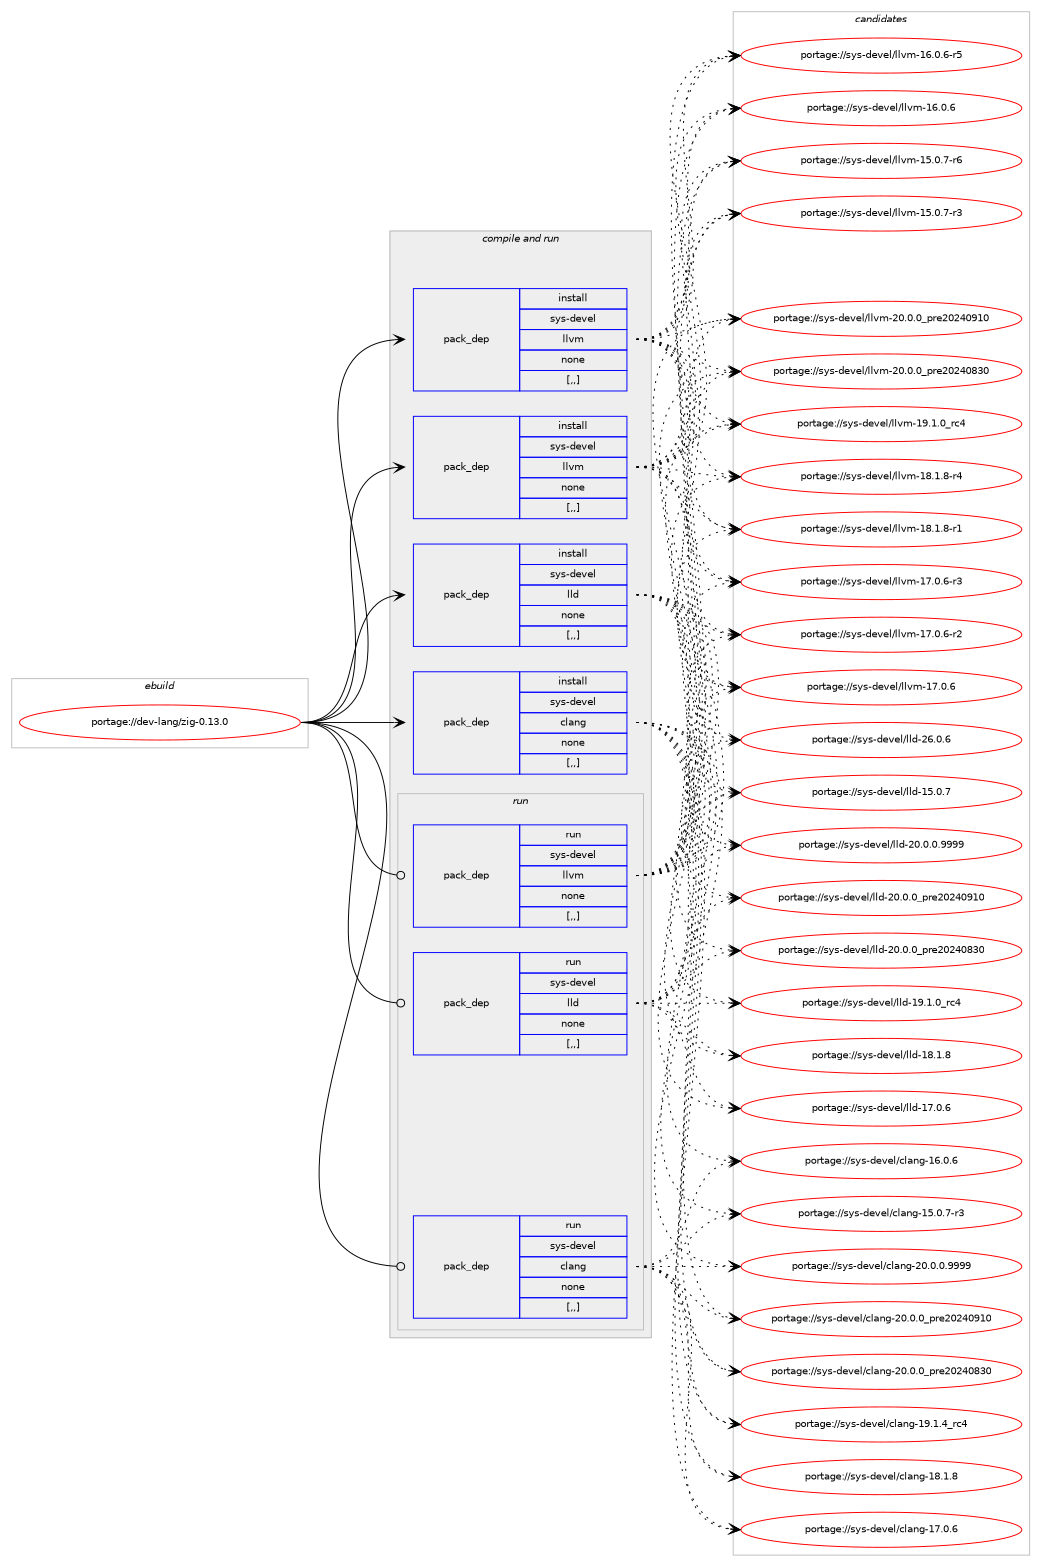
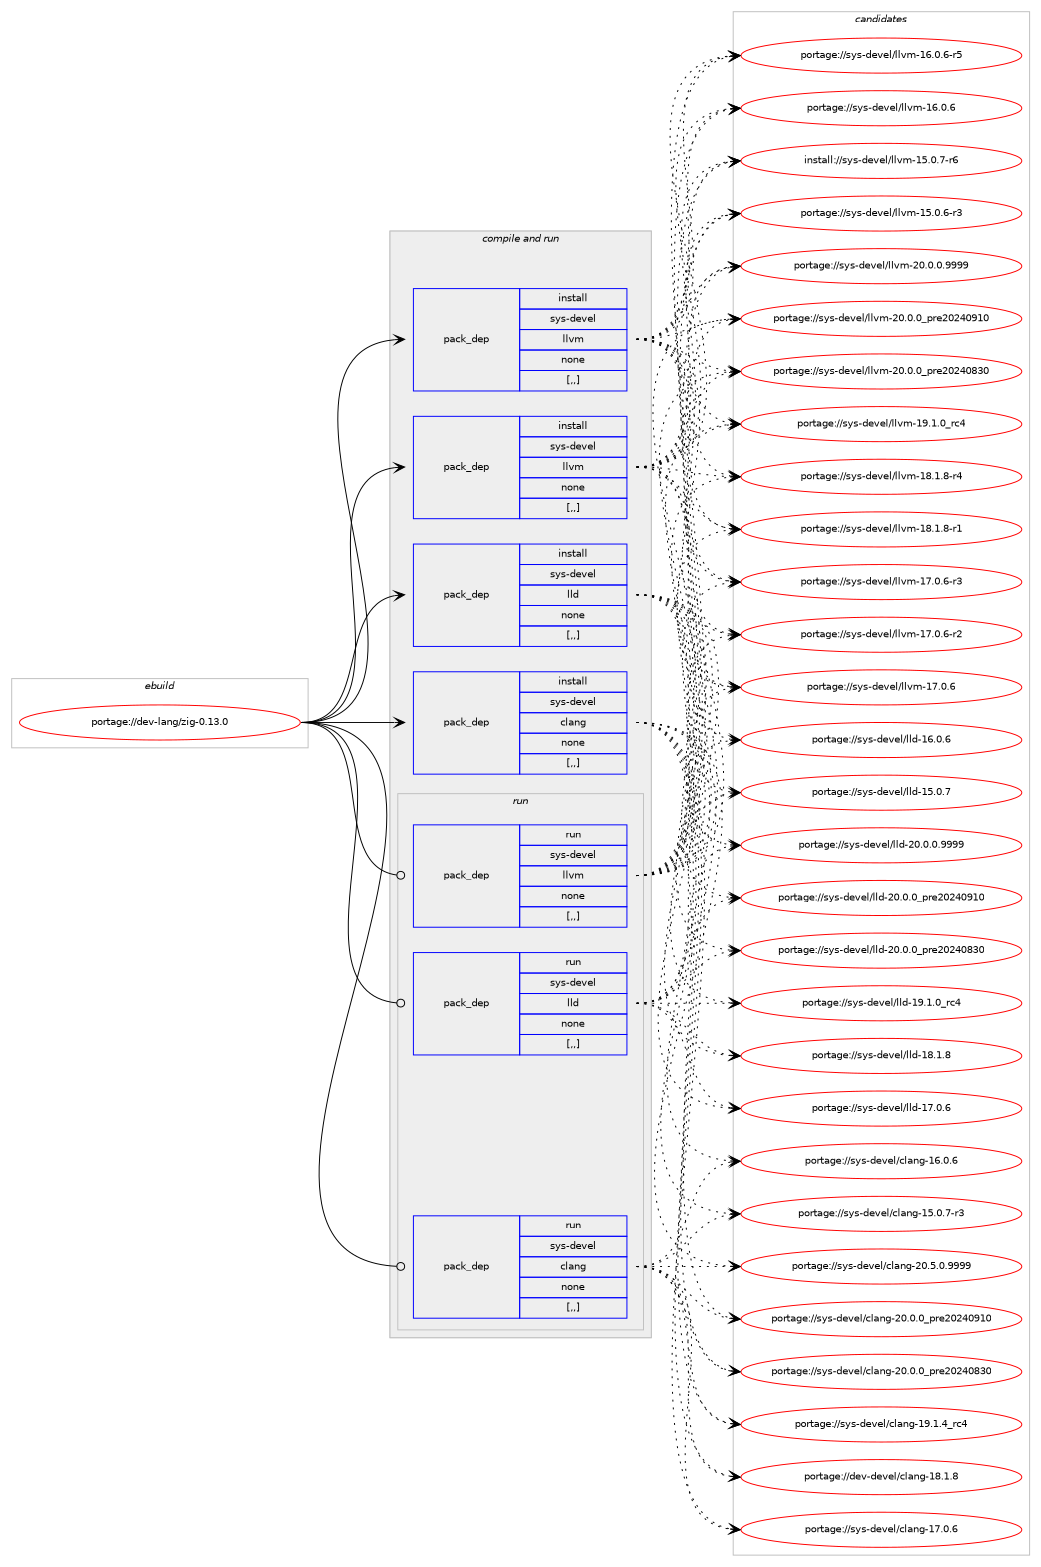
(881, 161) -> (881, 161)
(881, 214) -> (881, 214)
none -> (881, 266)
(881, 740) -> (881, 740)
(881, 1267) -> (881, 1267)
(881, 1477) -> (881, 1477)
